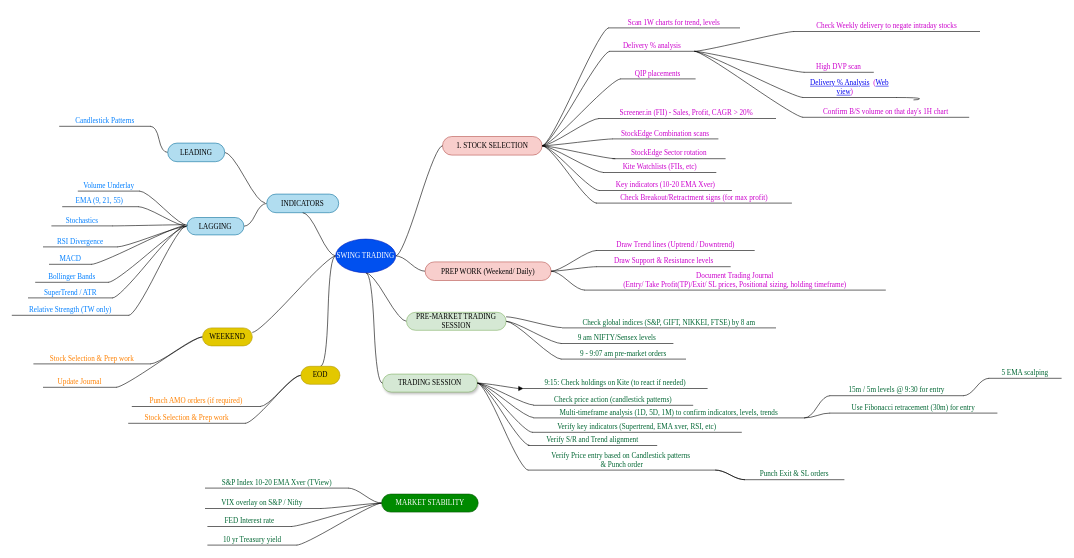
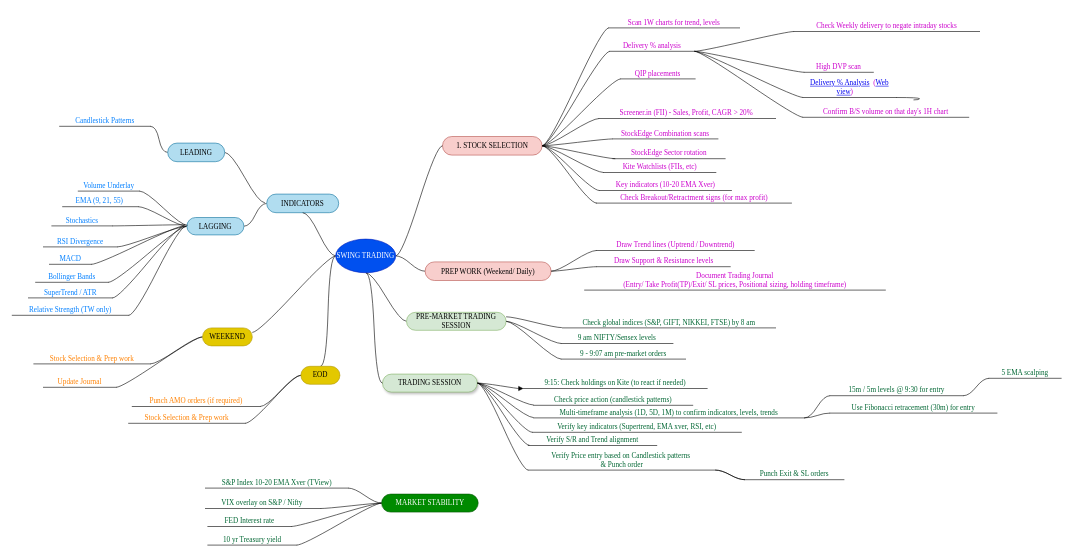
(568, 281) -> none
